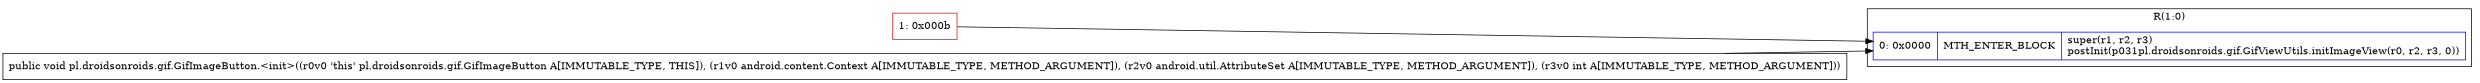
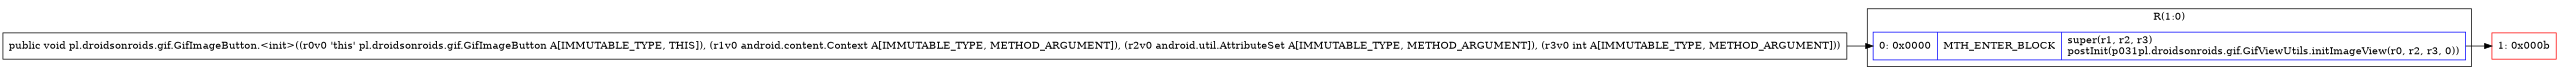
(1411, 34) -> (2476, 46)
